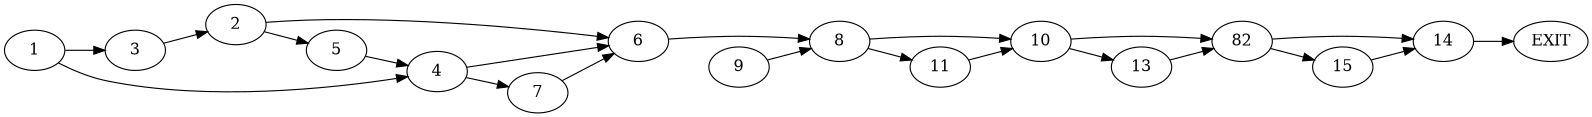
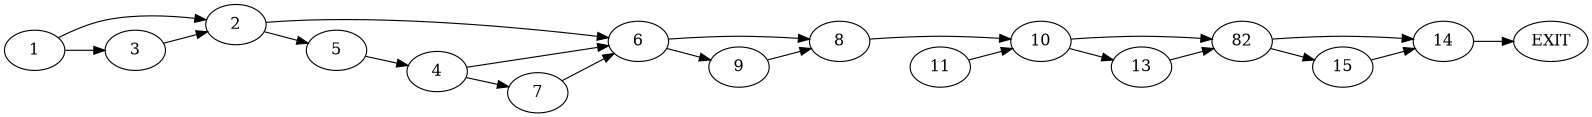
none -> (683, 53)
(885, 53) -> none
(226, 92) -> (125, 17)
